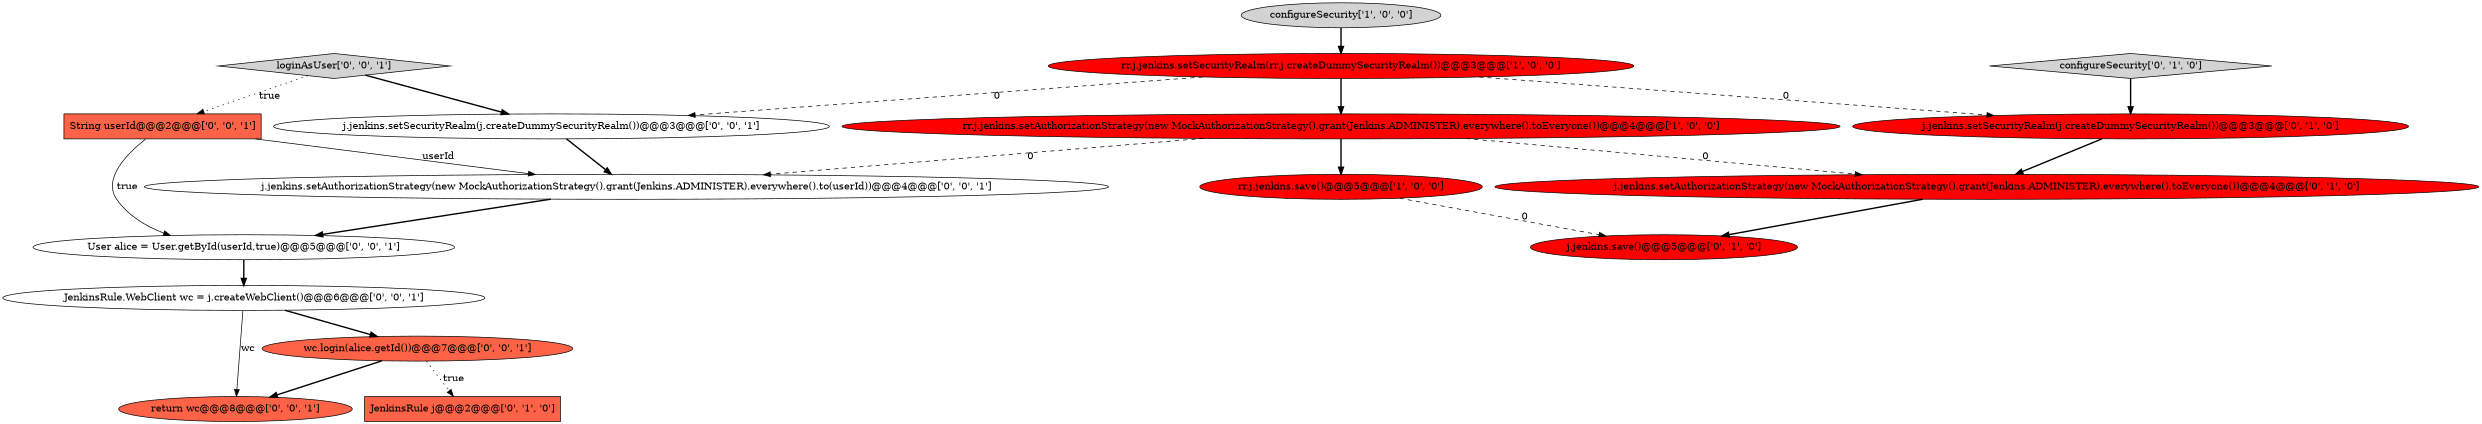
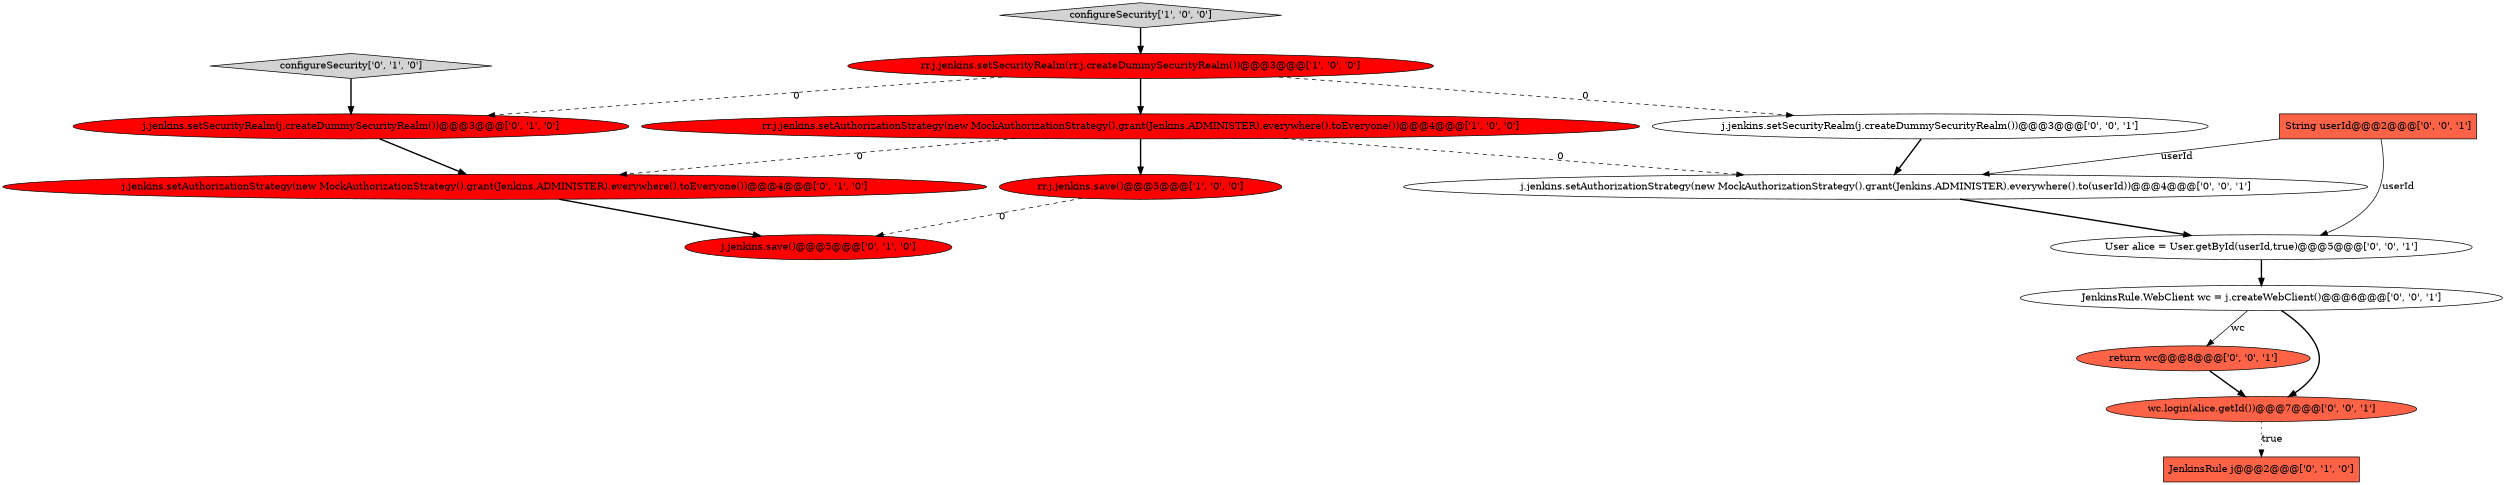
(1341, 15) -> (1141, 15)
(334, 66) -> none
(127, 187) -> (2398, 187)
(329, 378) -> (2225, 382)
